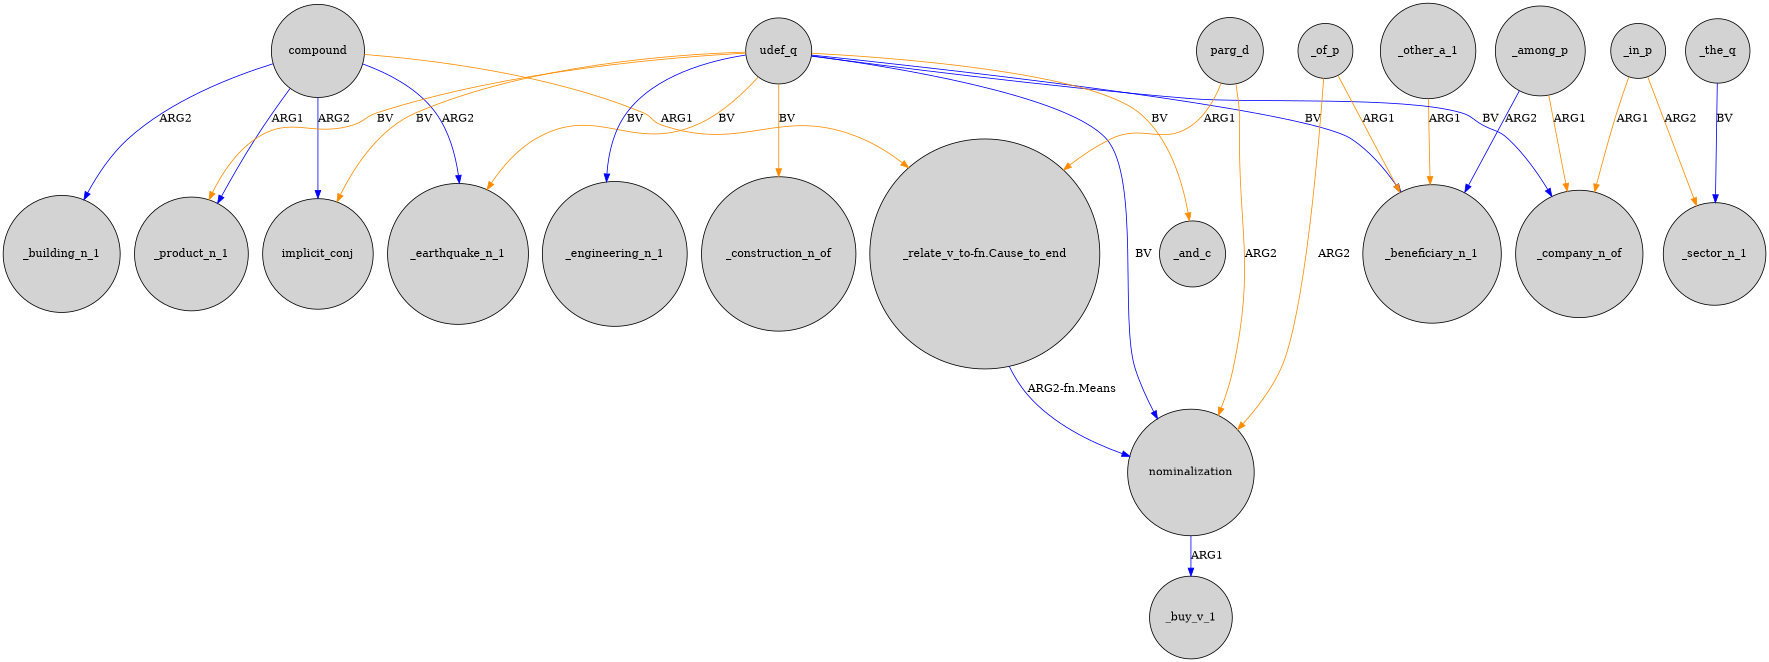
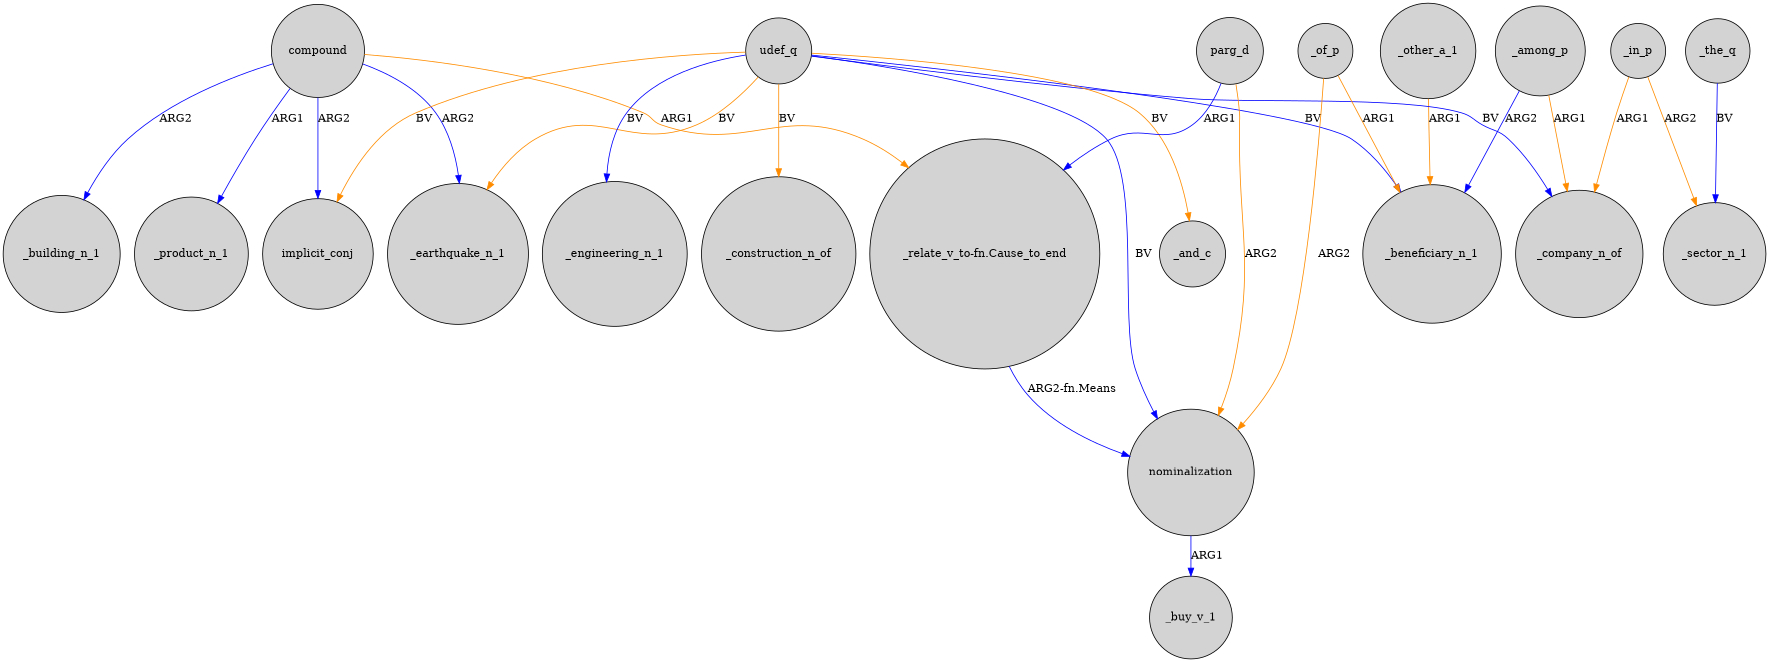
(463, 90) -> none
(1149, 134) -> (1149, 134)
